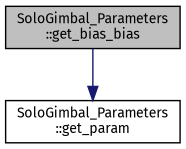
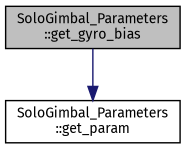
(93, 27) -> (93, 27)
